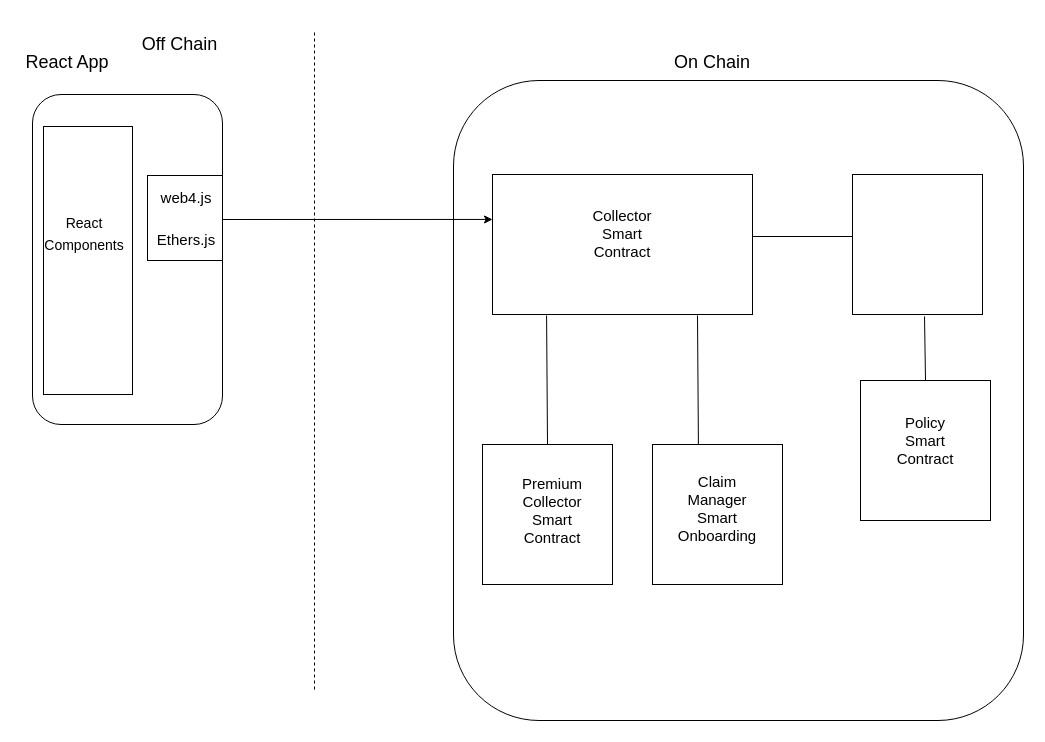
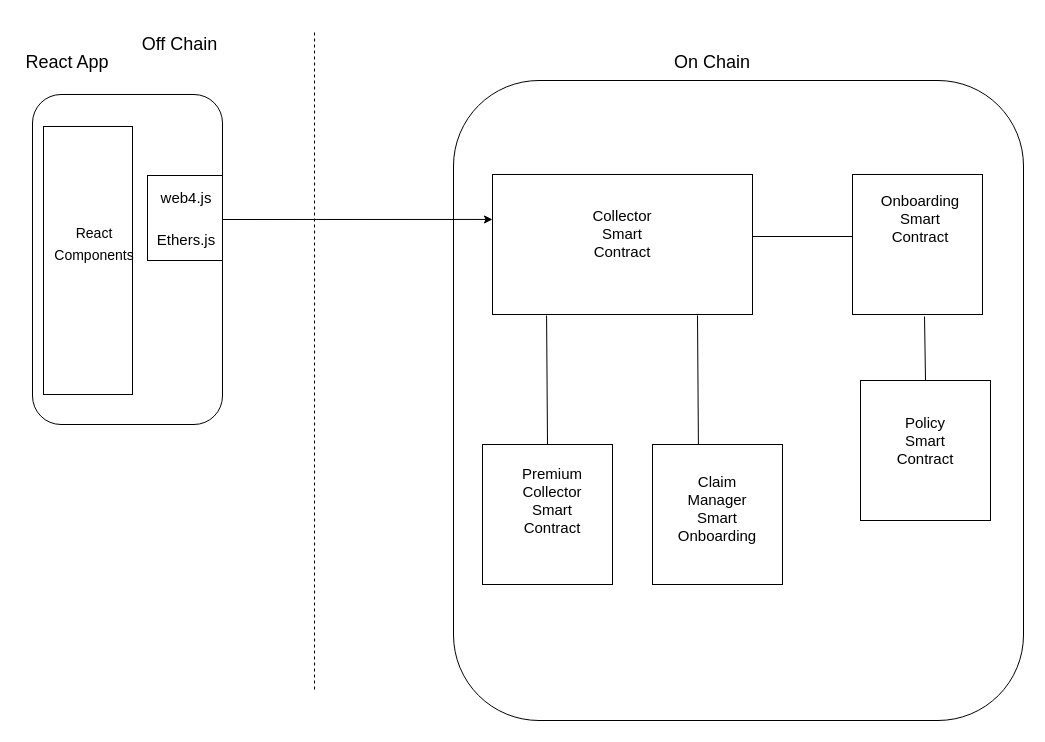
none -> (921, 218)
(85, 233) -> (95, 243)
(553, 511) -> (553, 501)
